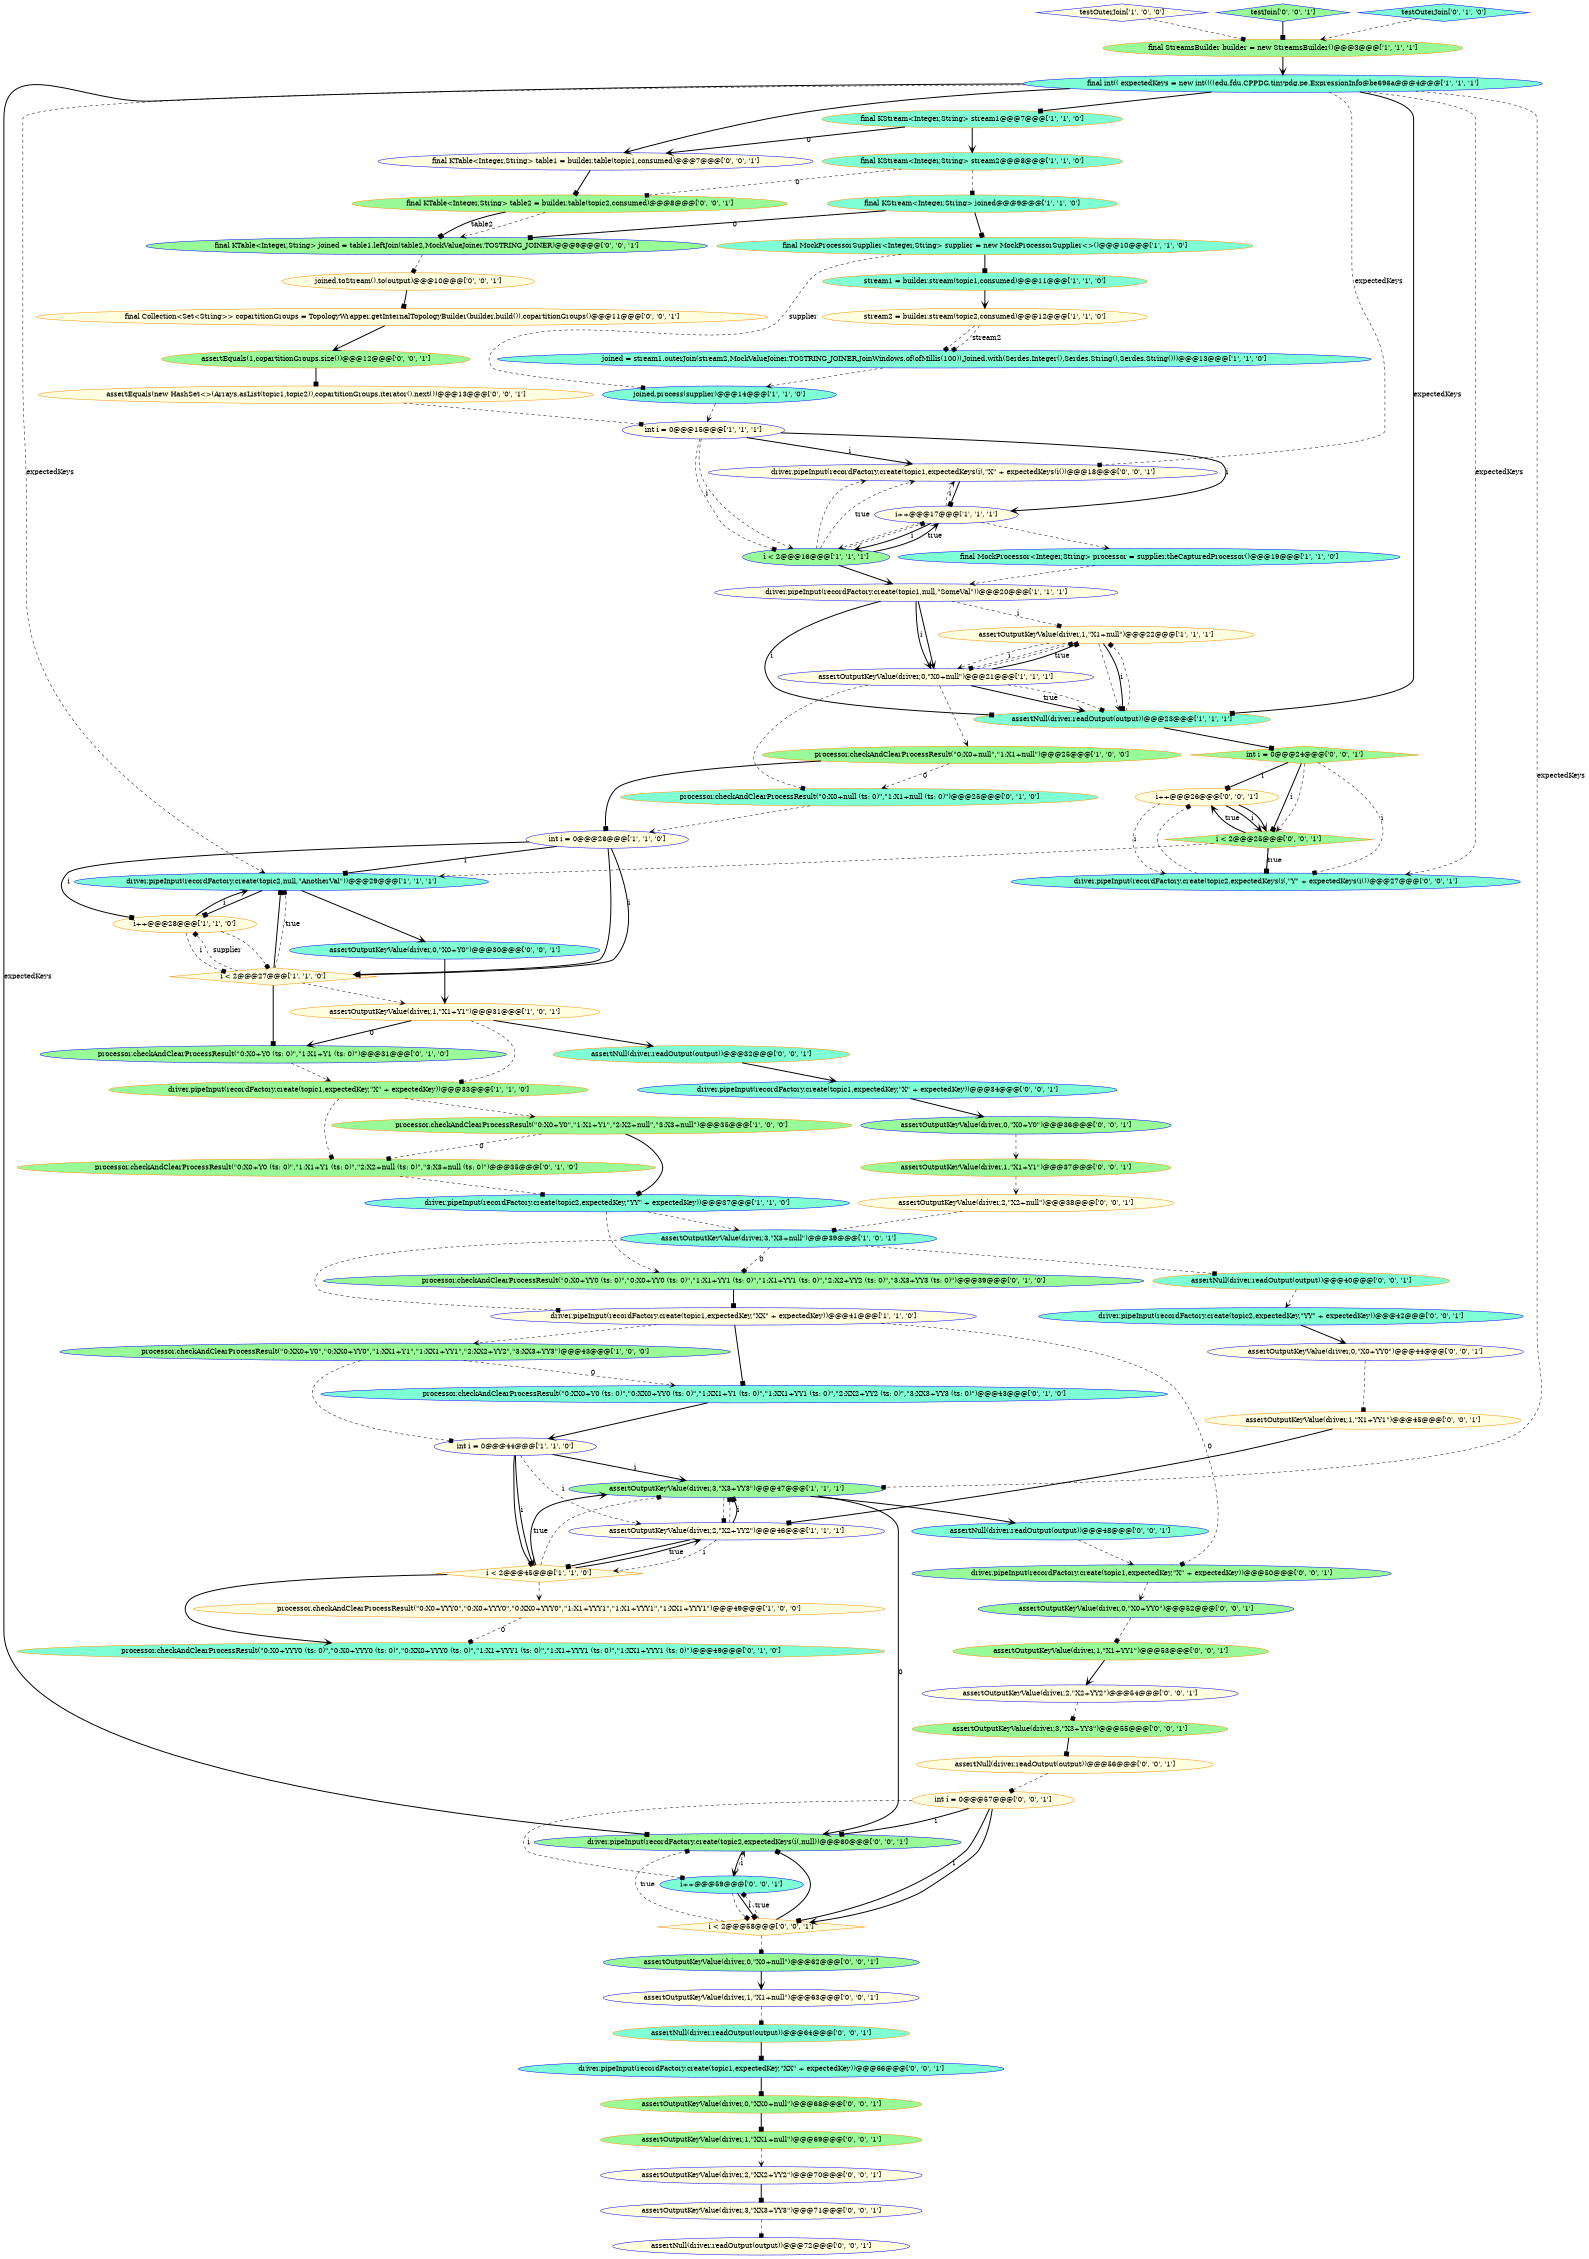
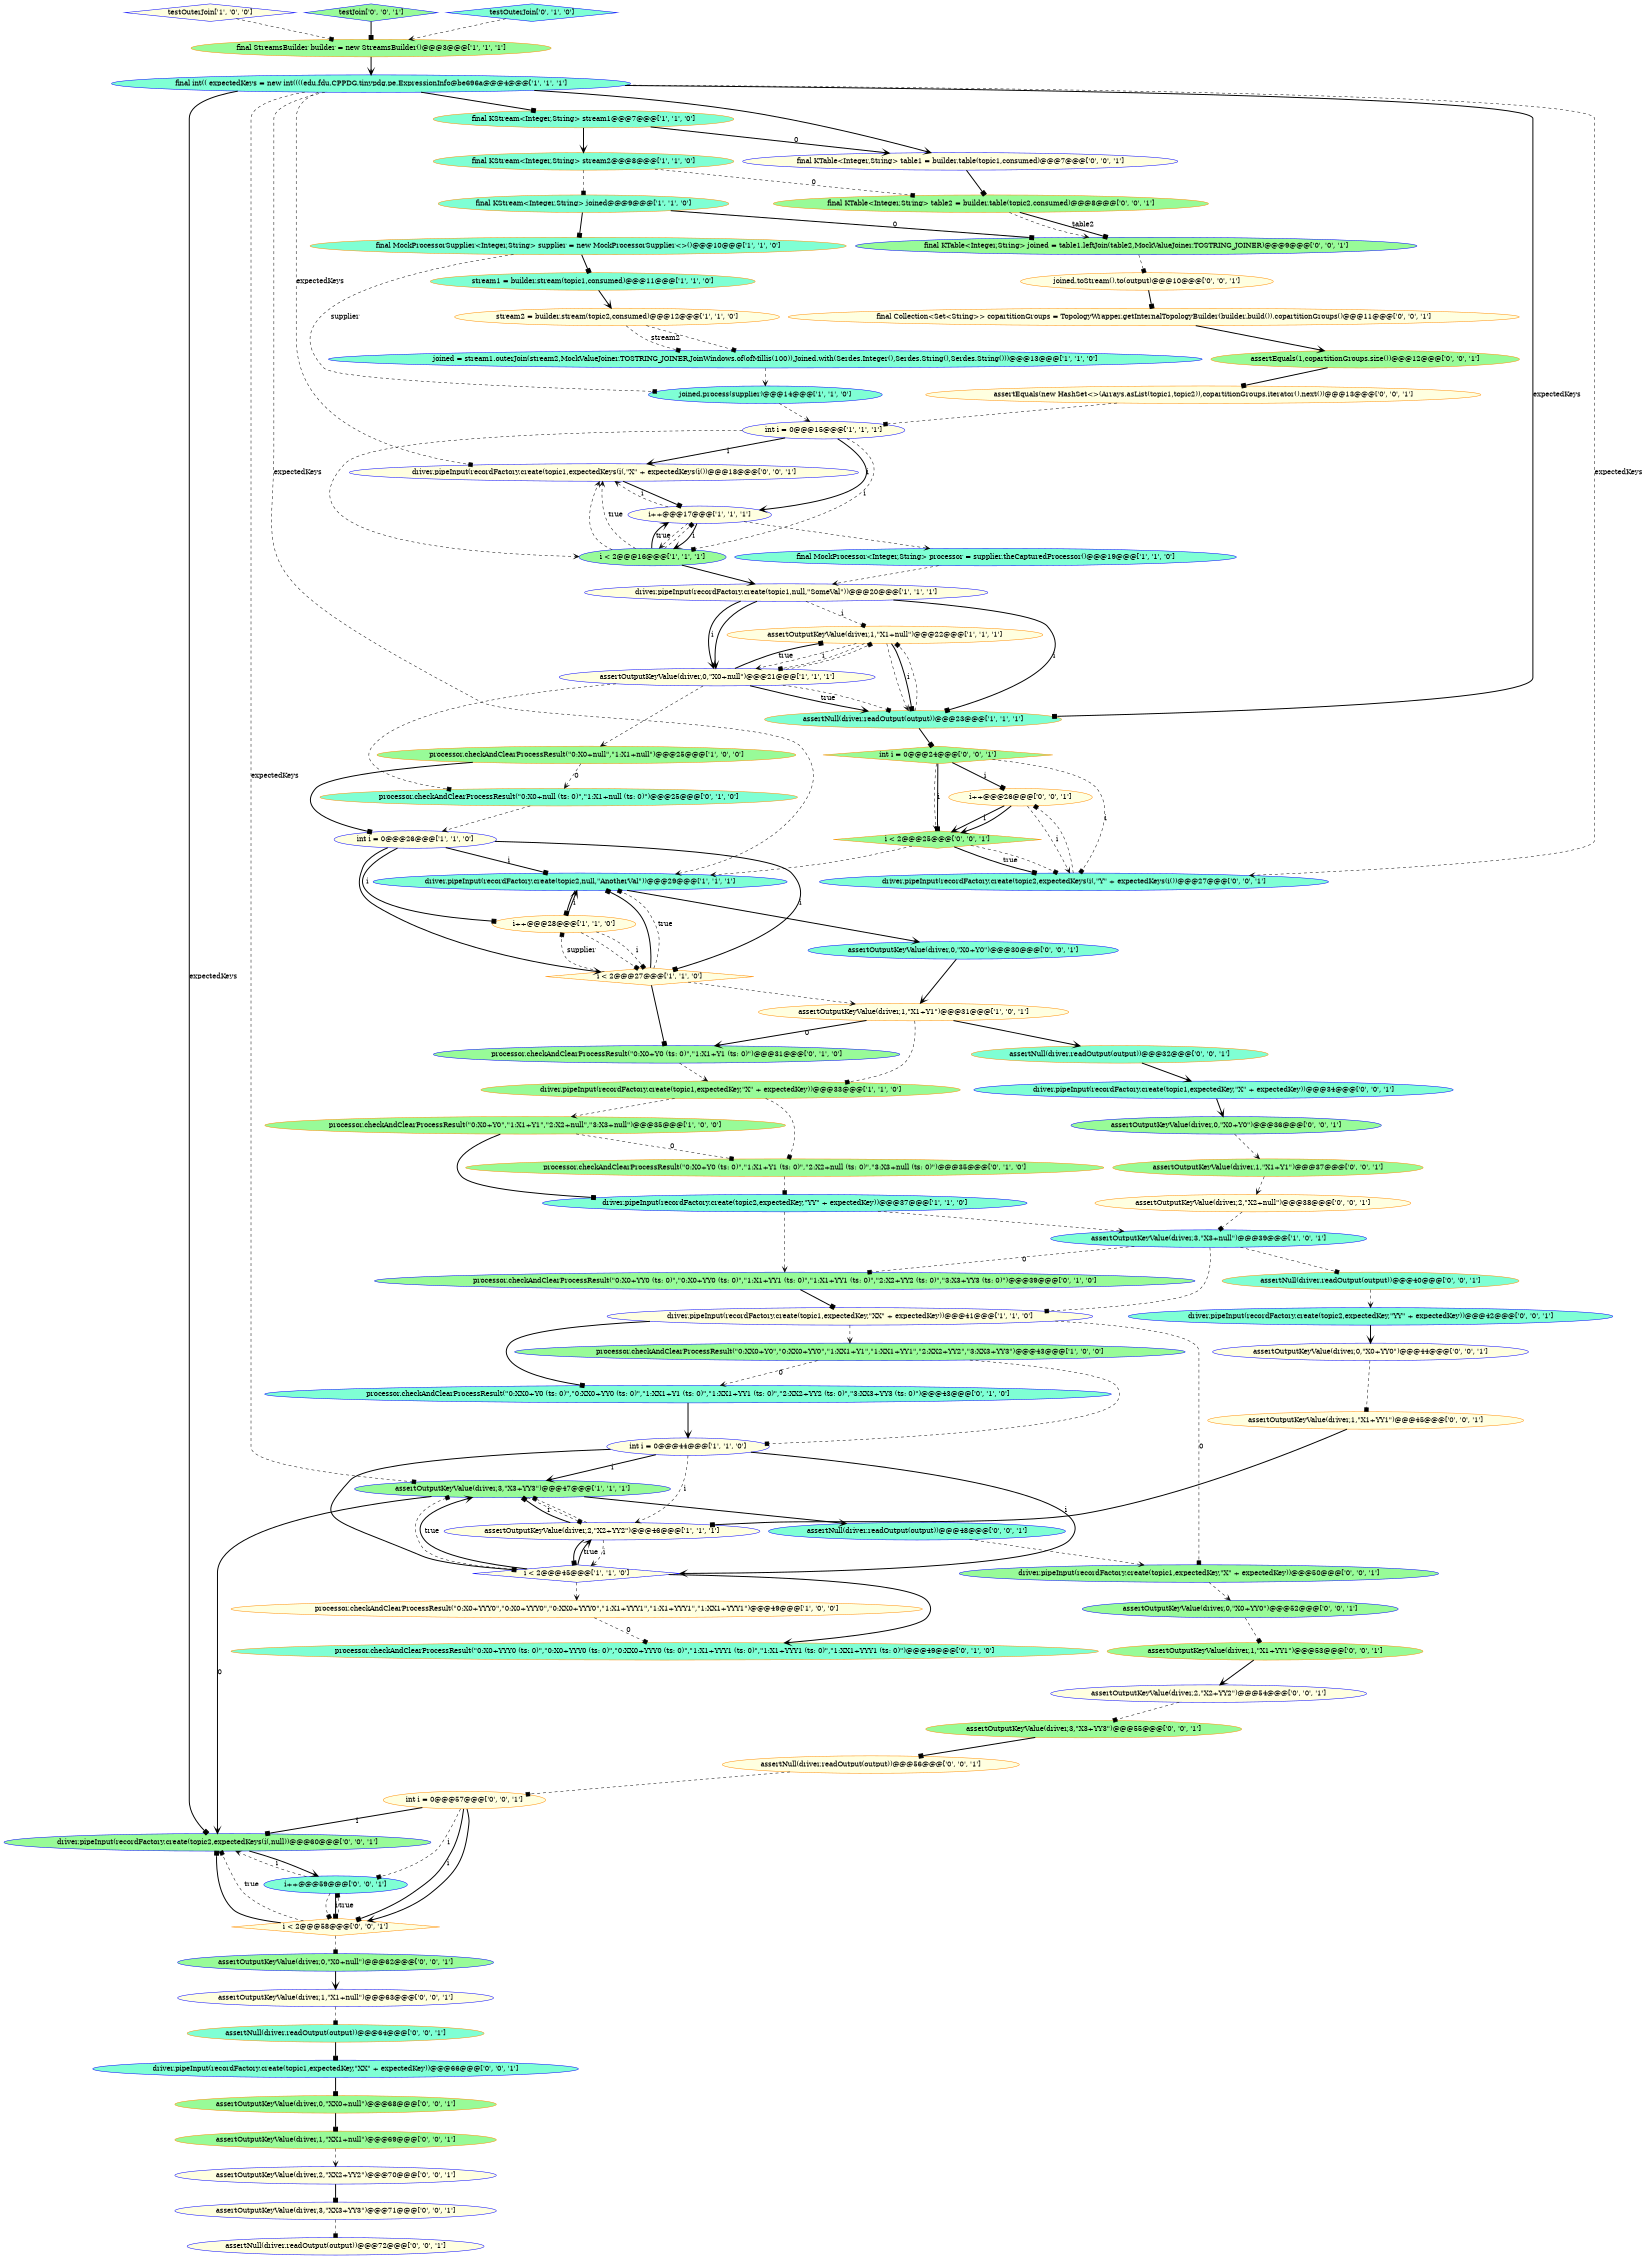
(1228, 824) -> none
(539, 1574) -> (577, 1574)
